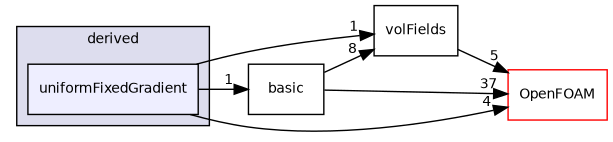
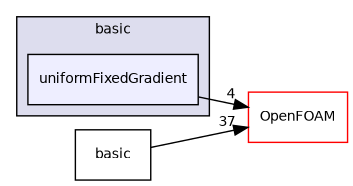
(416, 31) -> none
(113, 40) -> (113, 30)
(218, 89) -> none
